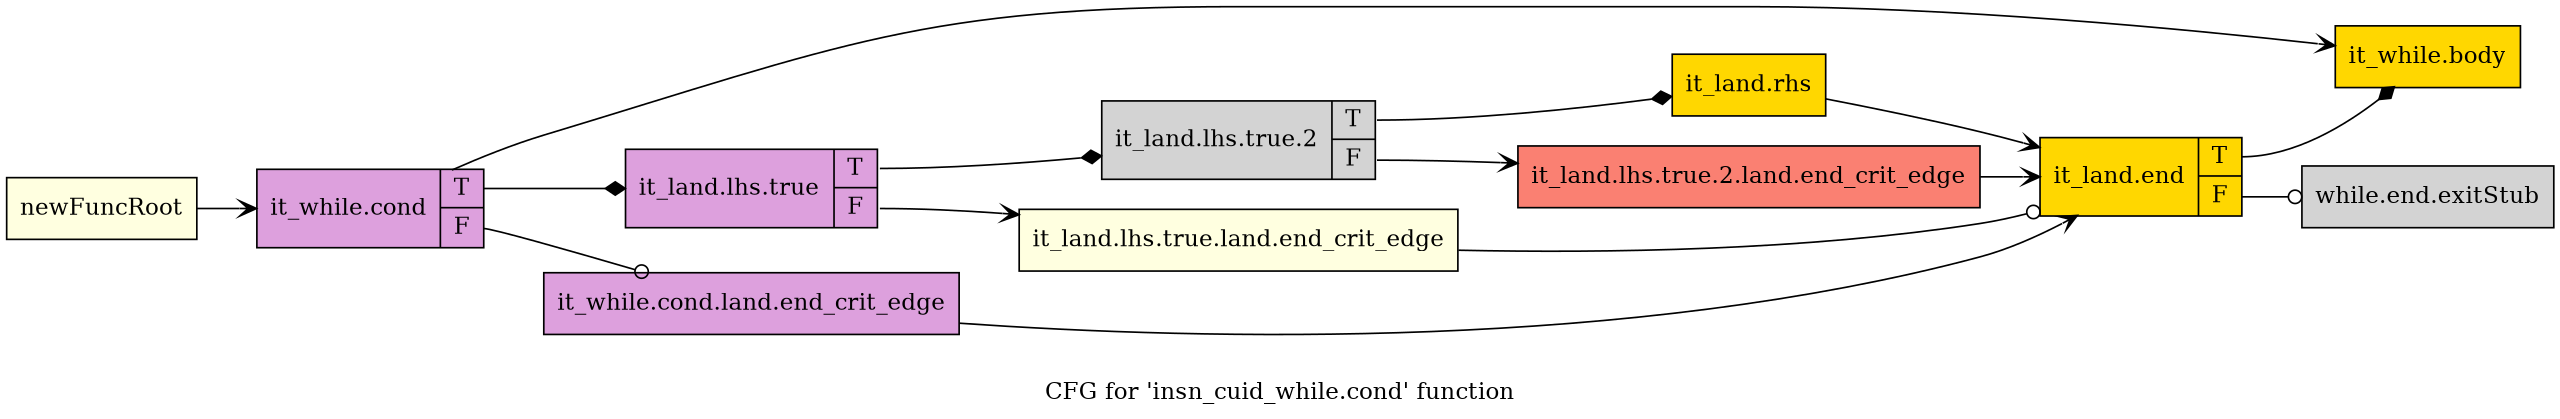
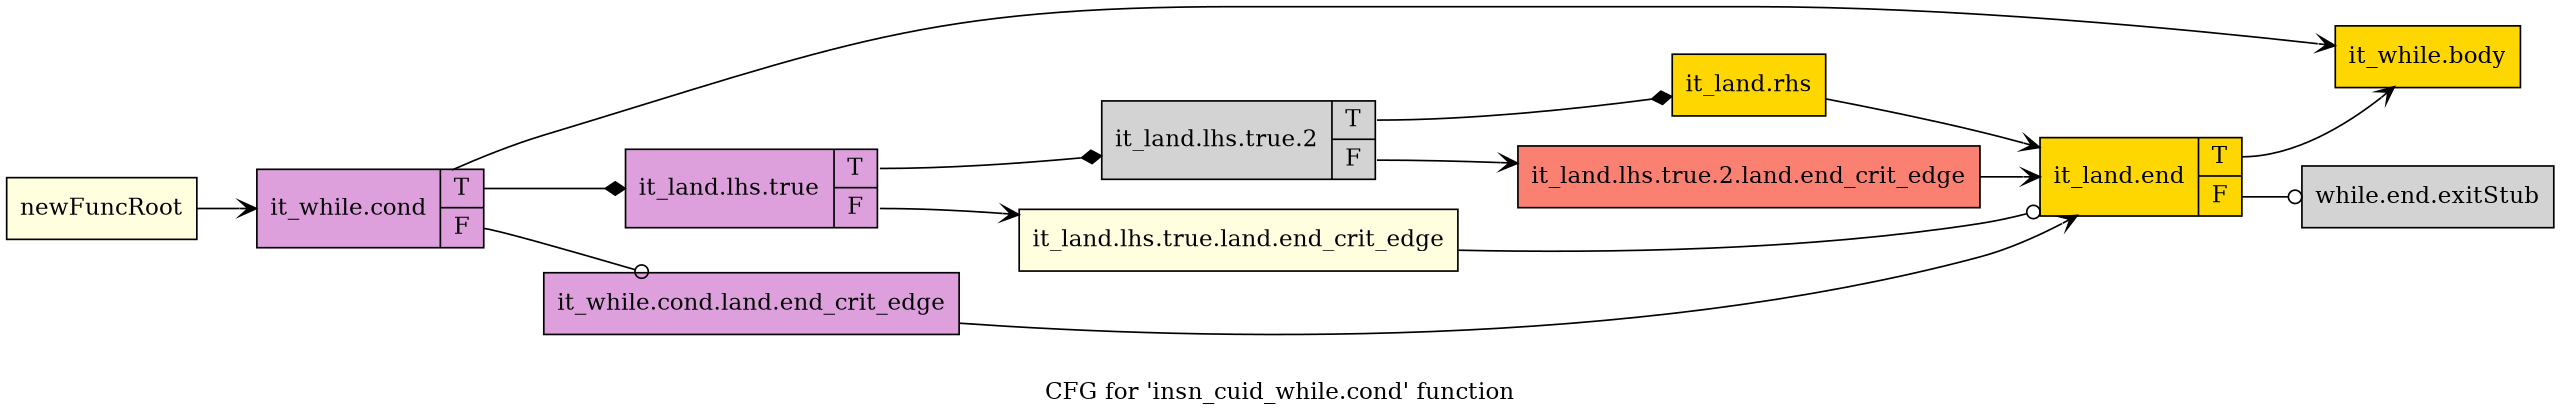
(2316, 138) -> (2316, 138)
